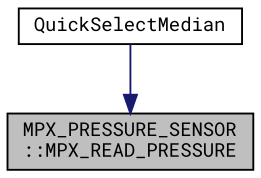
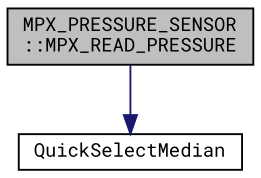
(130, 69) -> (130, 90)
